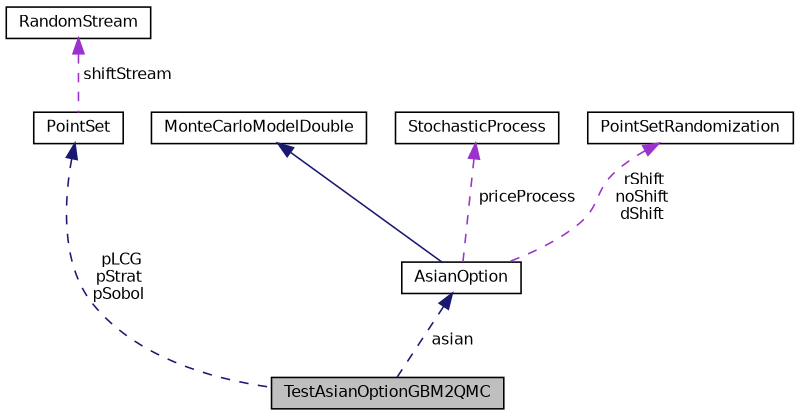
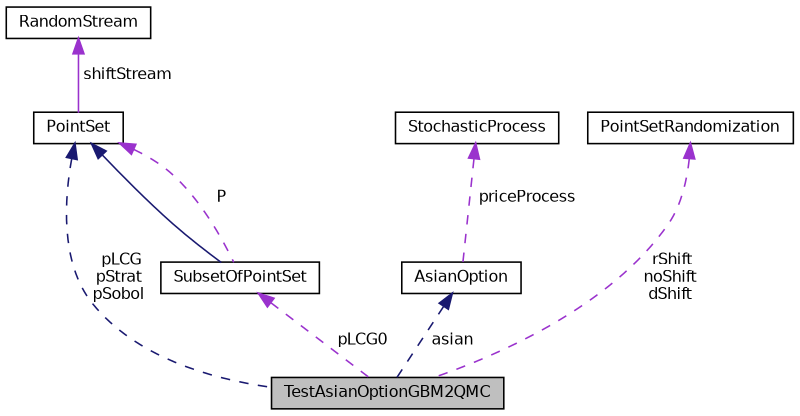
(78, 83) -> (78, 83)
(259, 128) -> none
(585, 218) -> (591, 299)
none -> (240, 278)
